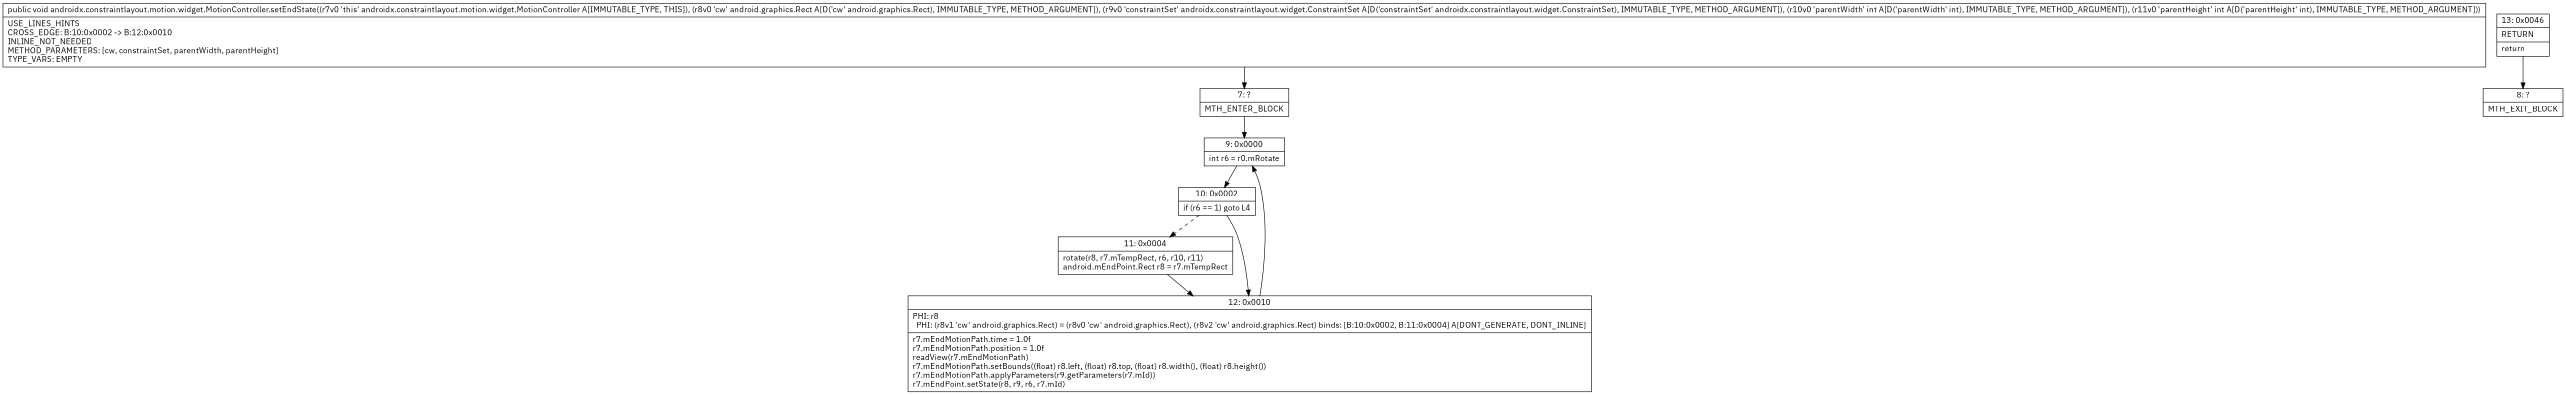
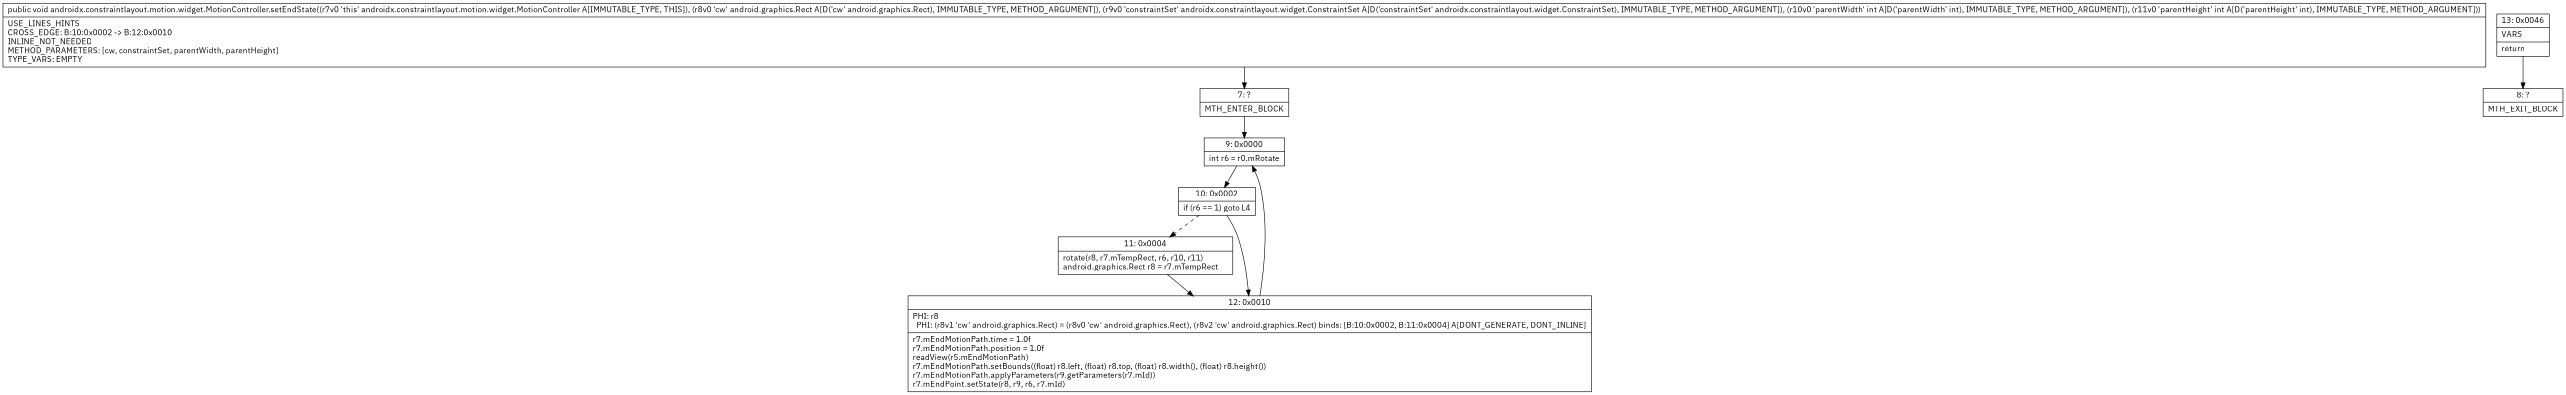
(2518, 35) -> (2512, 35)
(1145, 267) -> (1141, 267)
(971, 358) -> (971, 358)
